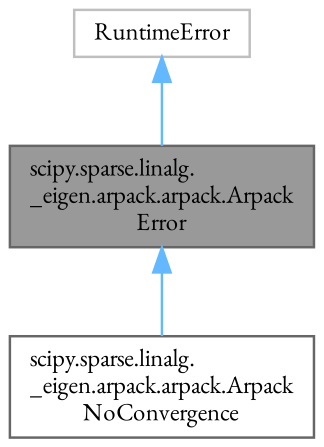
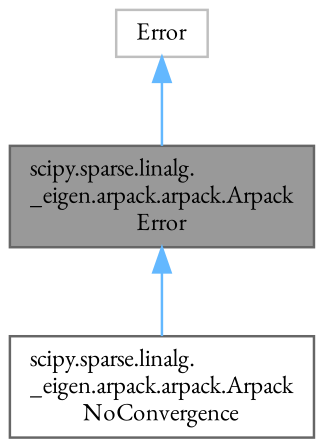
(162, 33) -> (162, 33)
